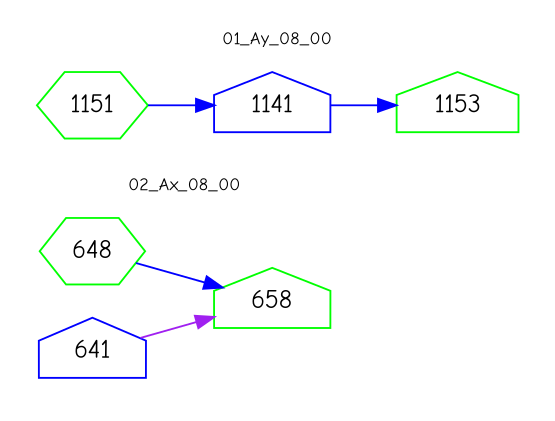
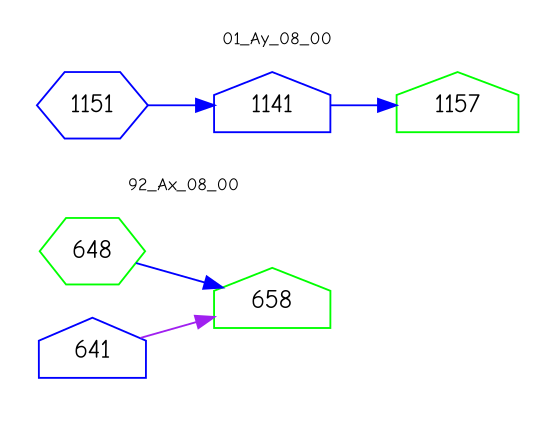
(92, 105) -> (92, 105)
(458, 105) -> (458, 105)
(185, 186) -> (185, 186)
